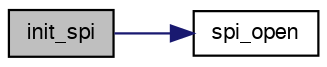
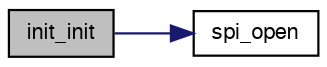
(61, 33) -> (61, 33)
